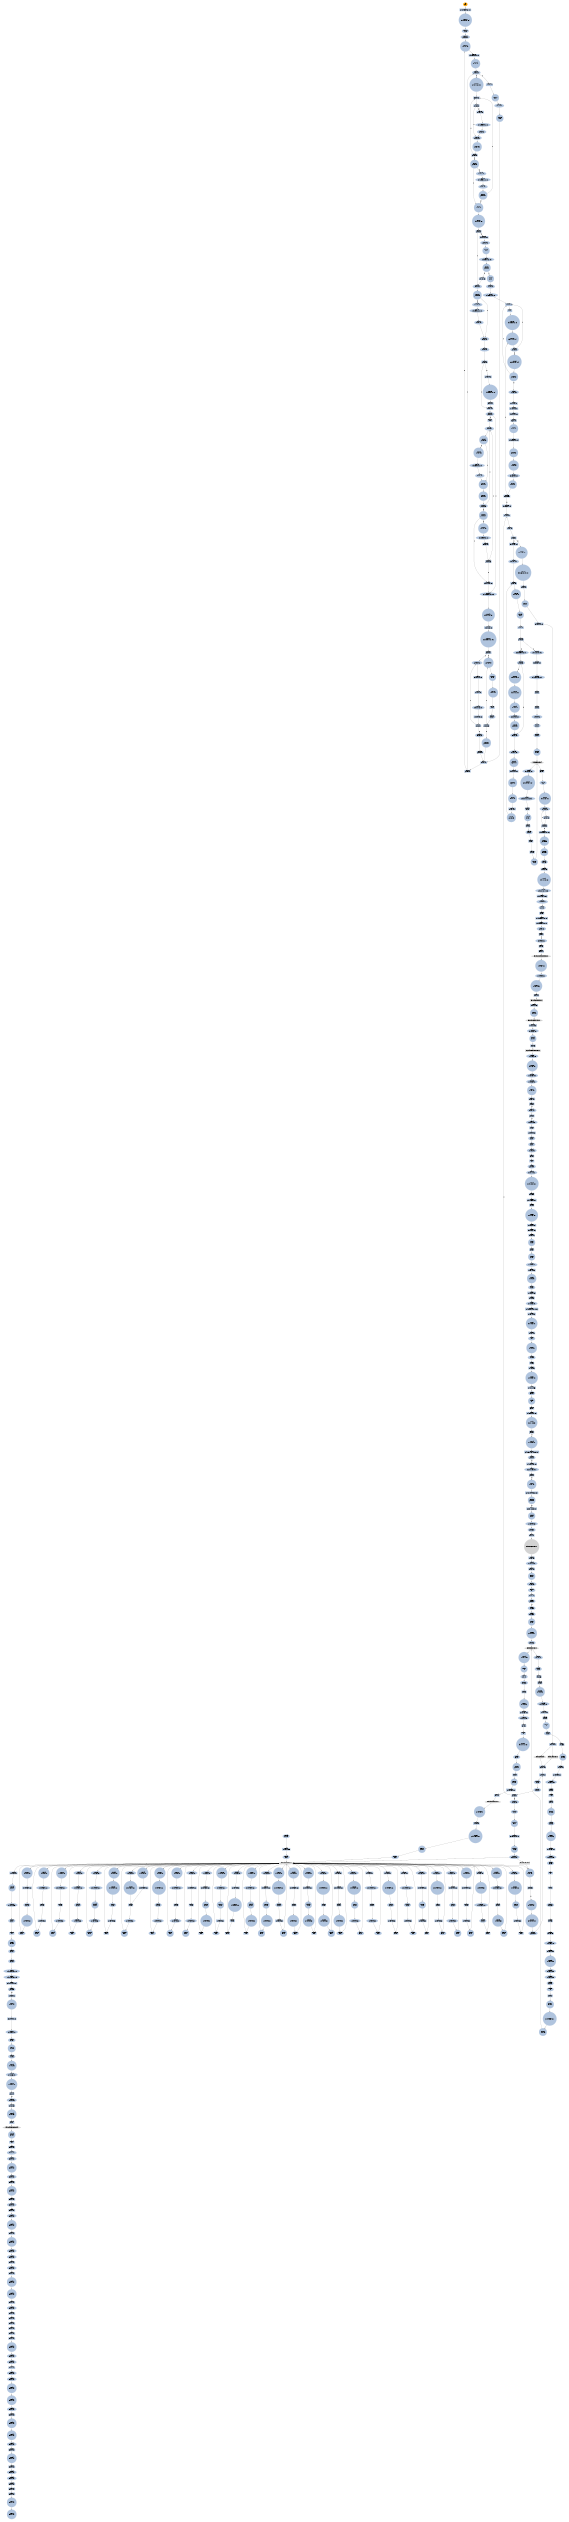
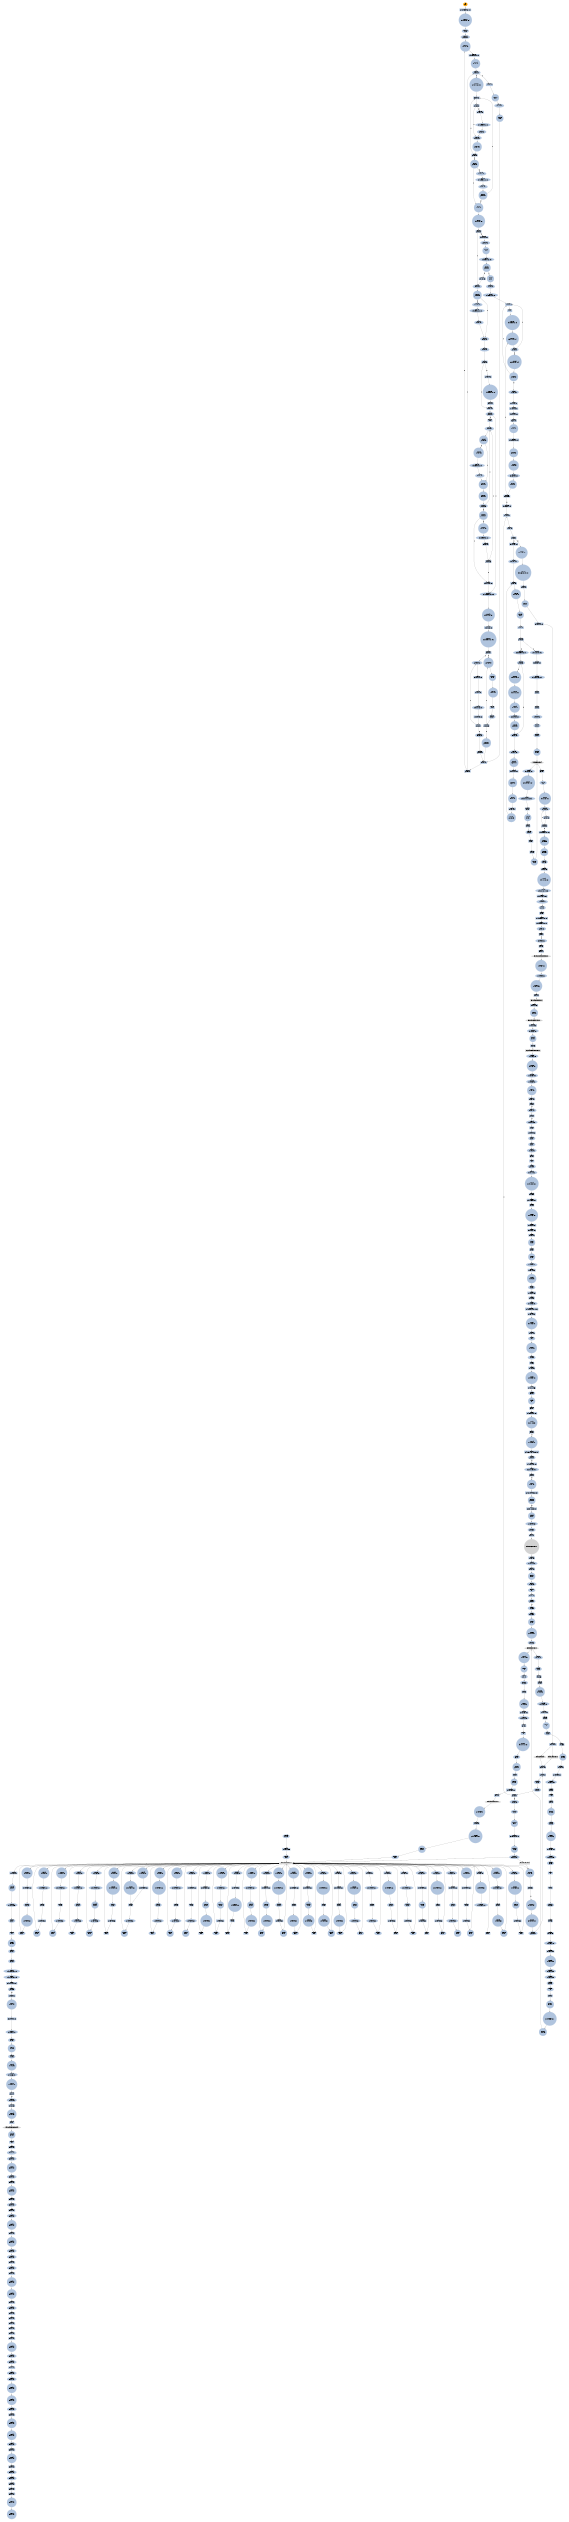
(483, 1921) -> none
